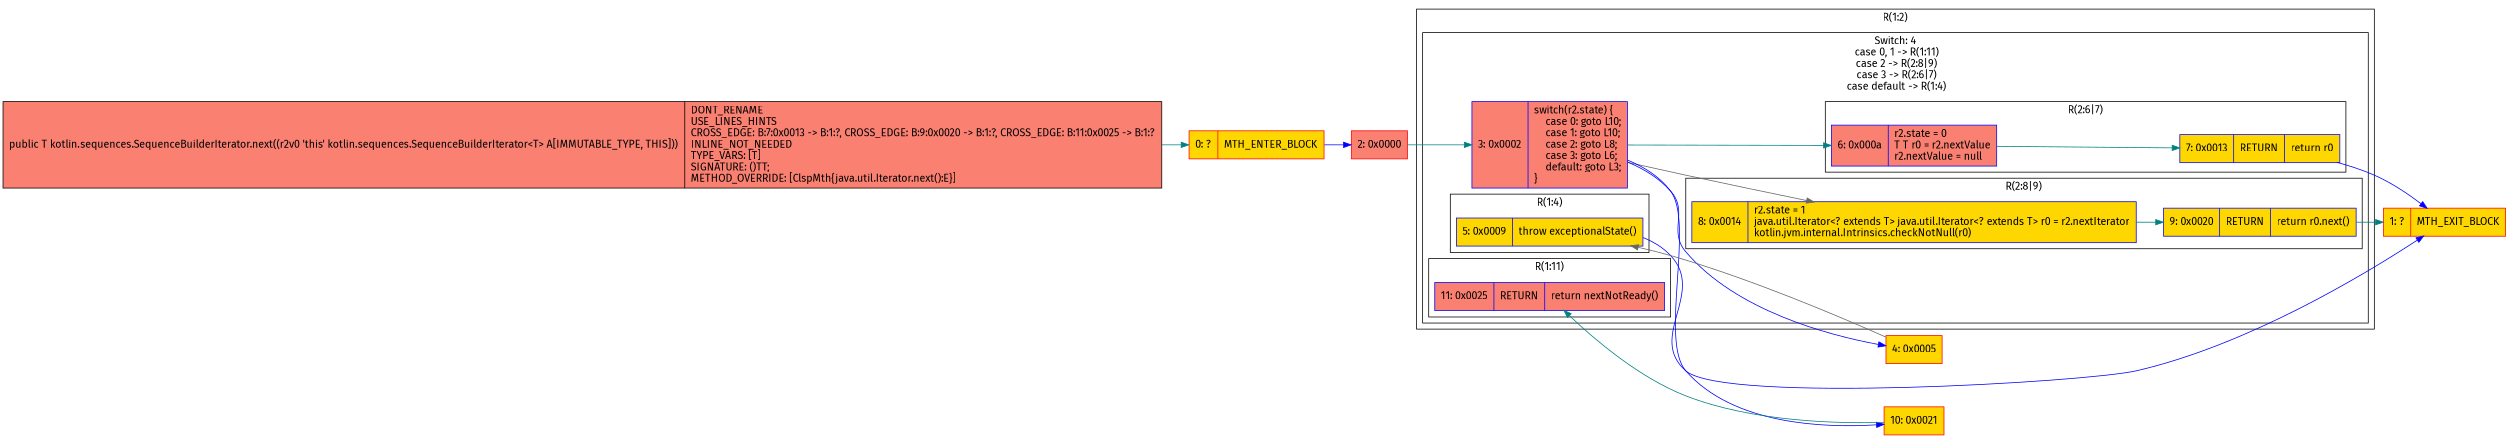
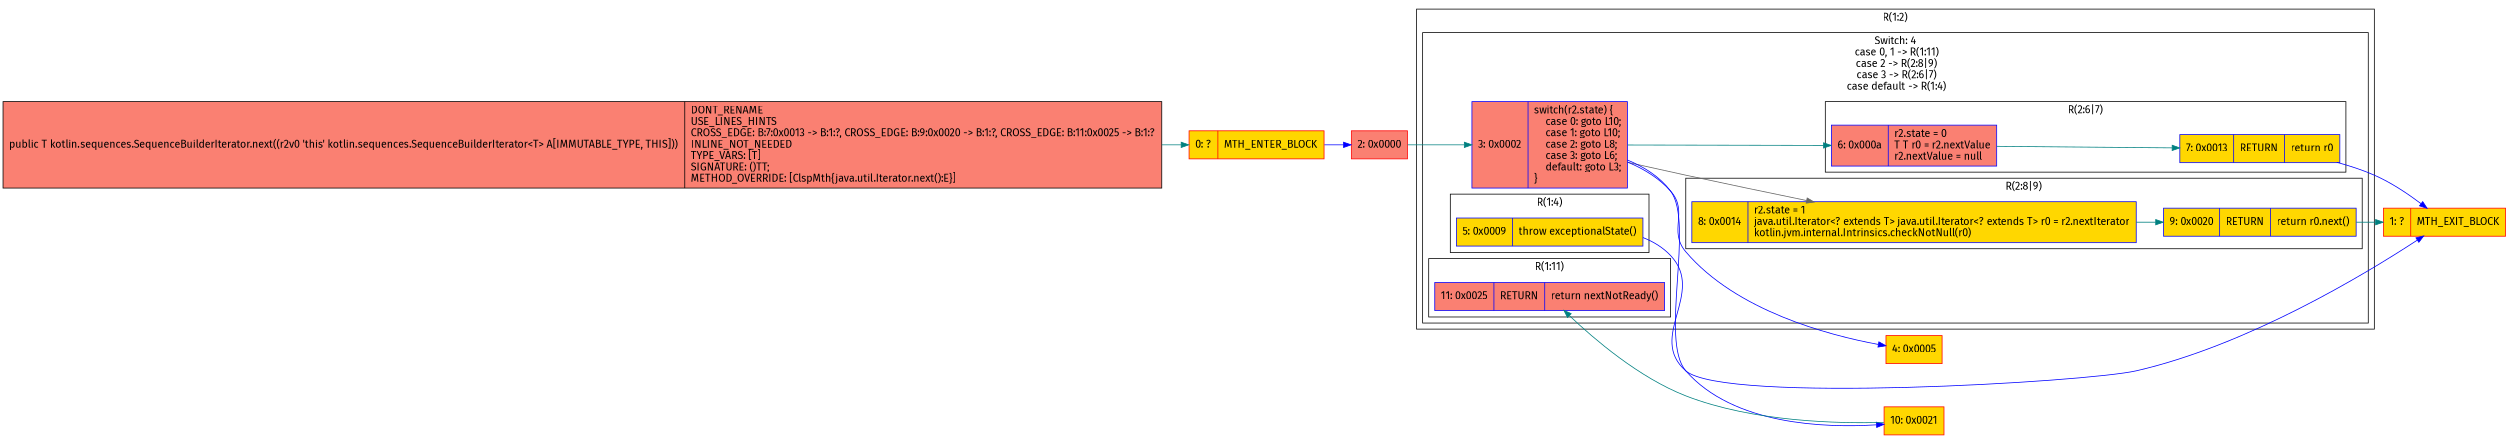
(1764, 287) -> none
